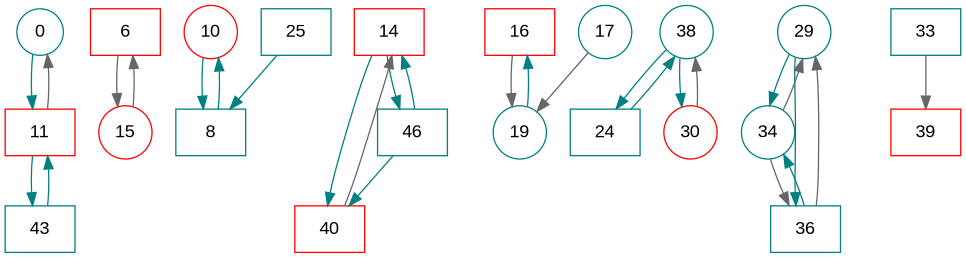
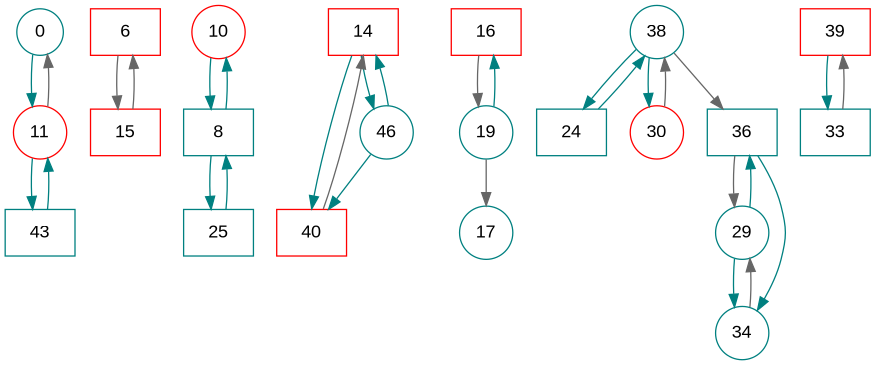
none -> (827, 76)
(567, 77) -> (486, 176)
(40, 132) -> (40, 132)
(125, 132) -> (125, 132)
(412, 132) -> (387, 132)
none -> (210, 176)
(777, 177) -> (694, 76)
